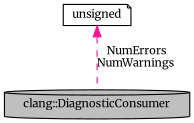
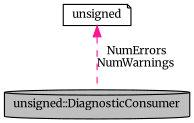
(97, 104) -> (97, 104)
